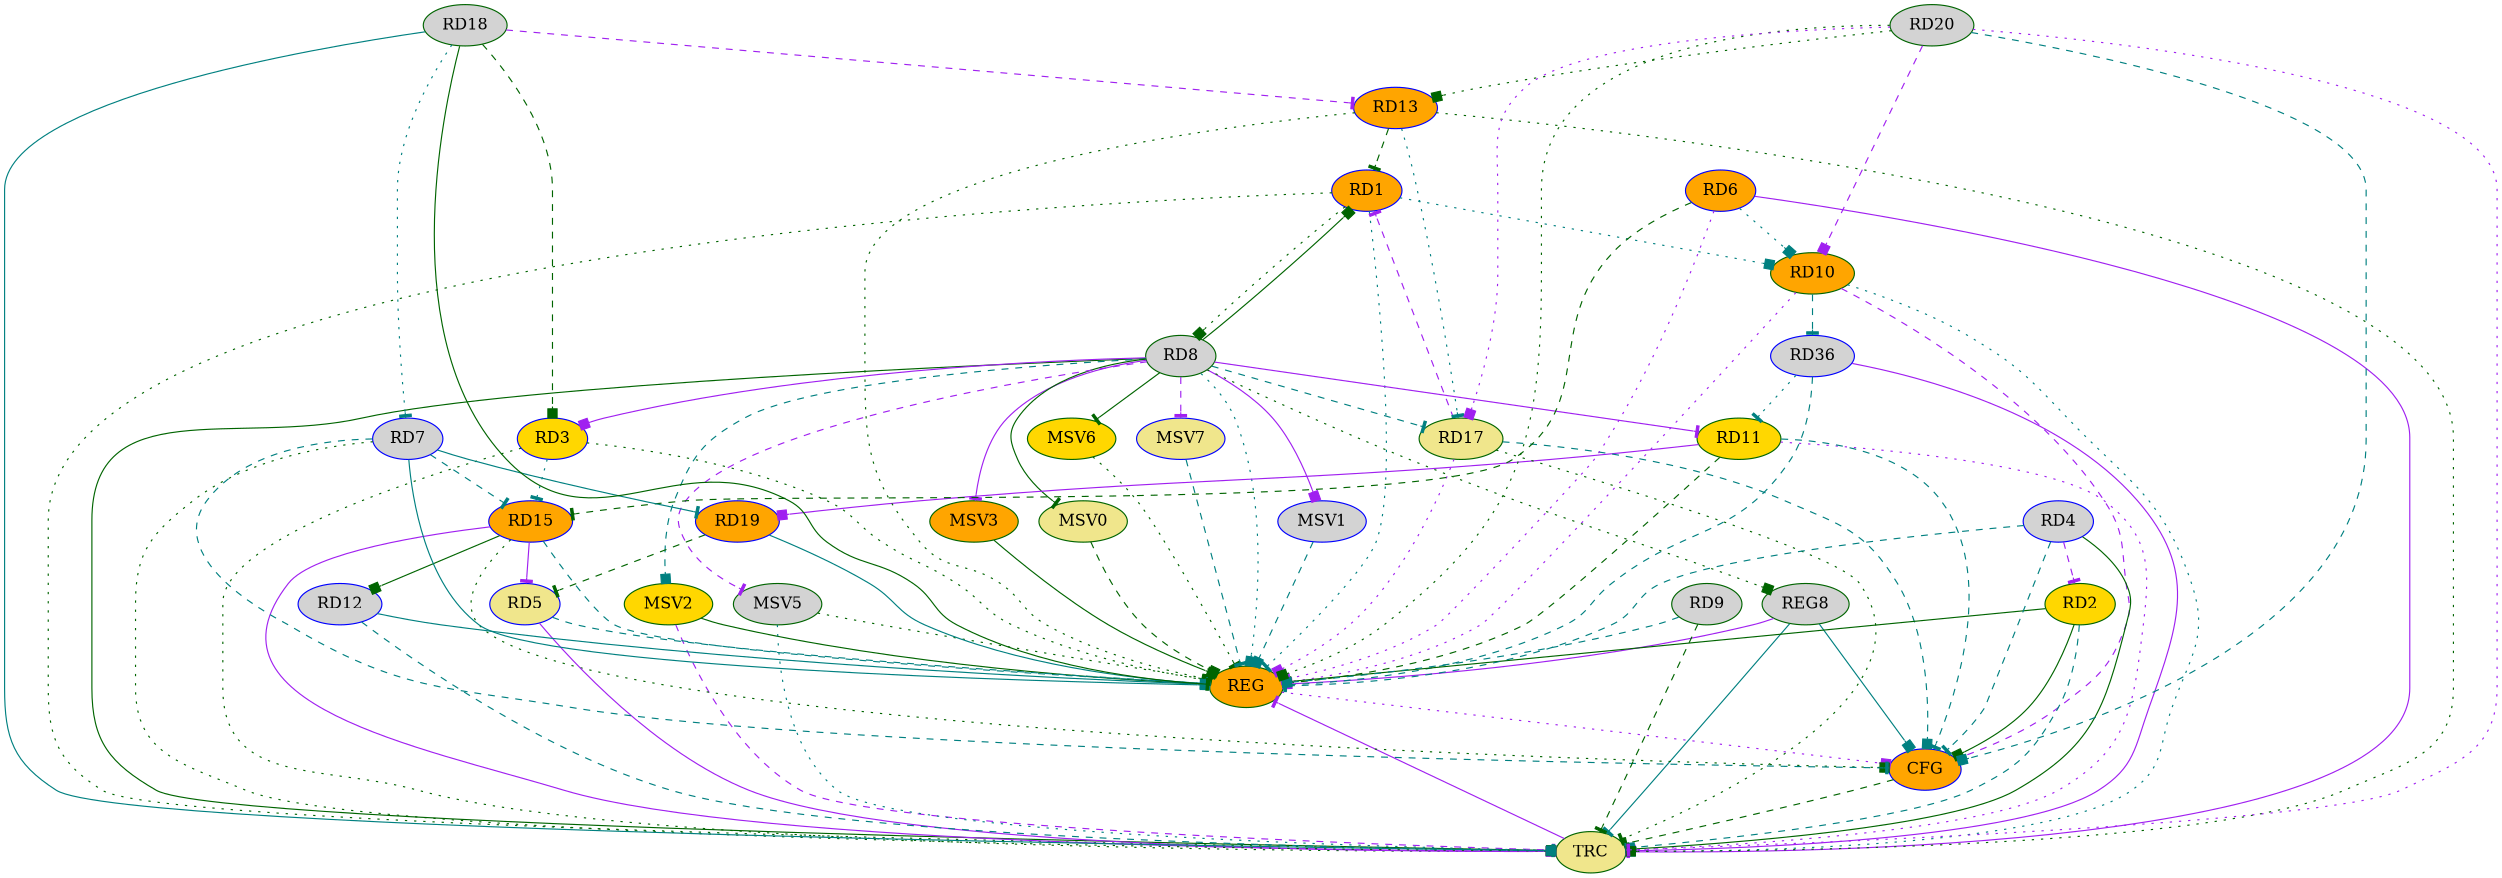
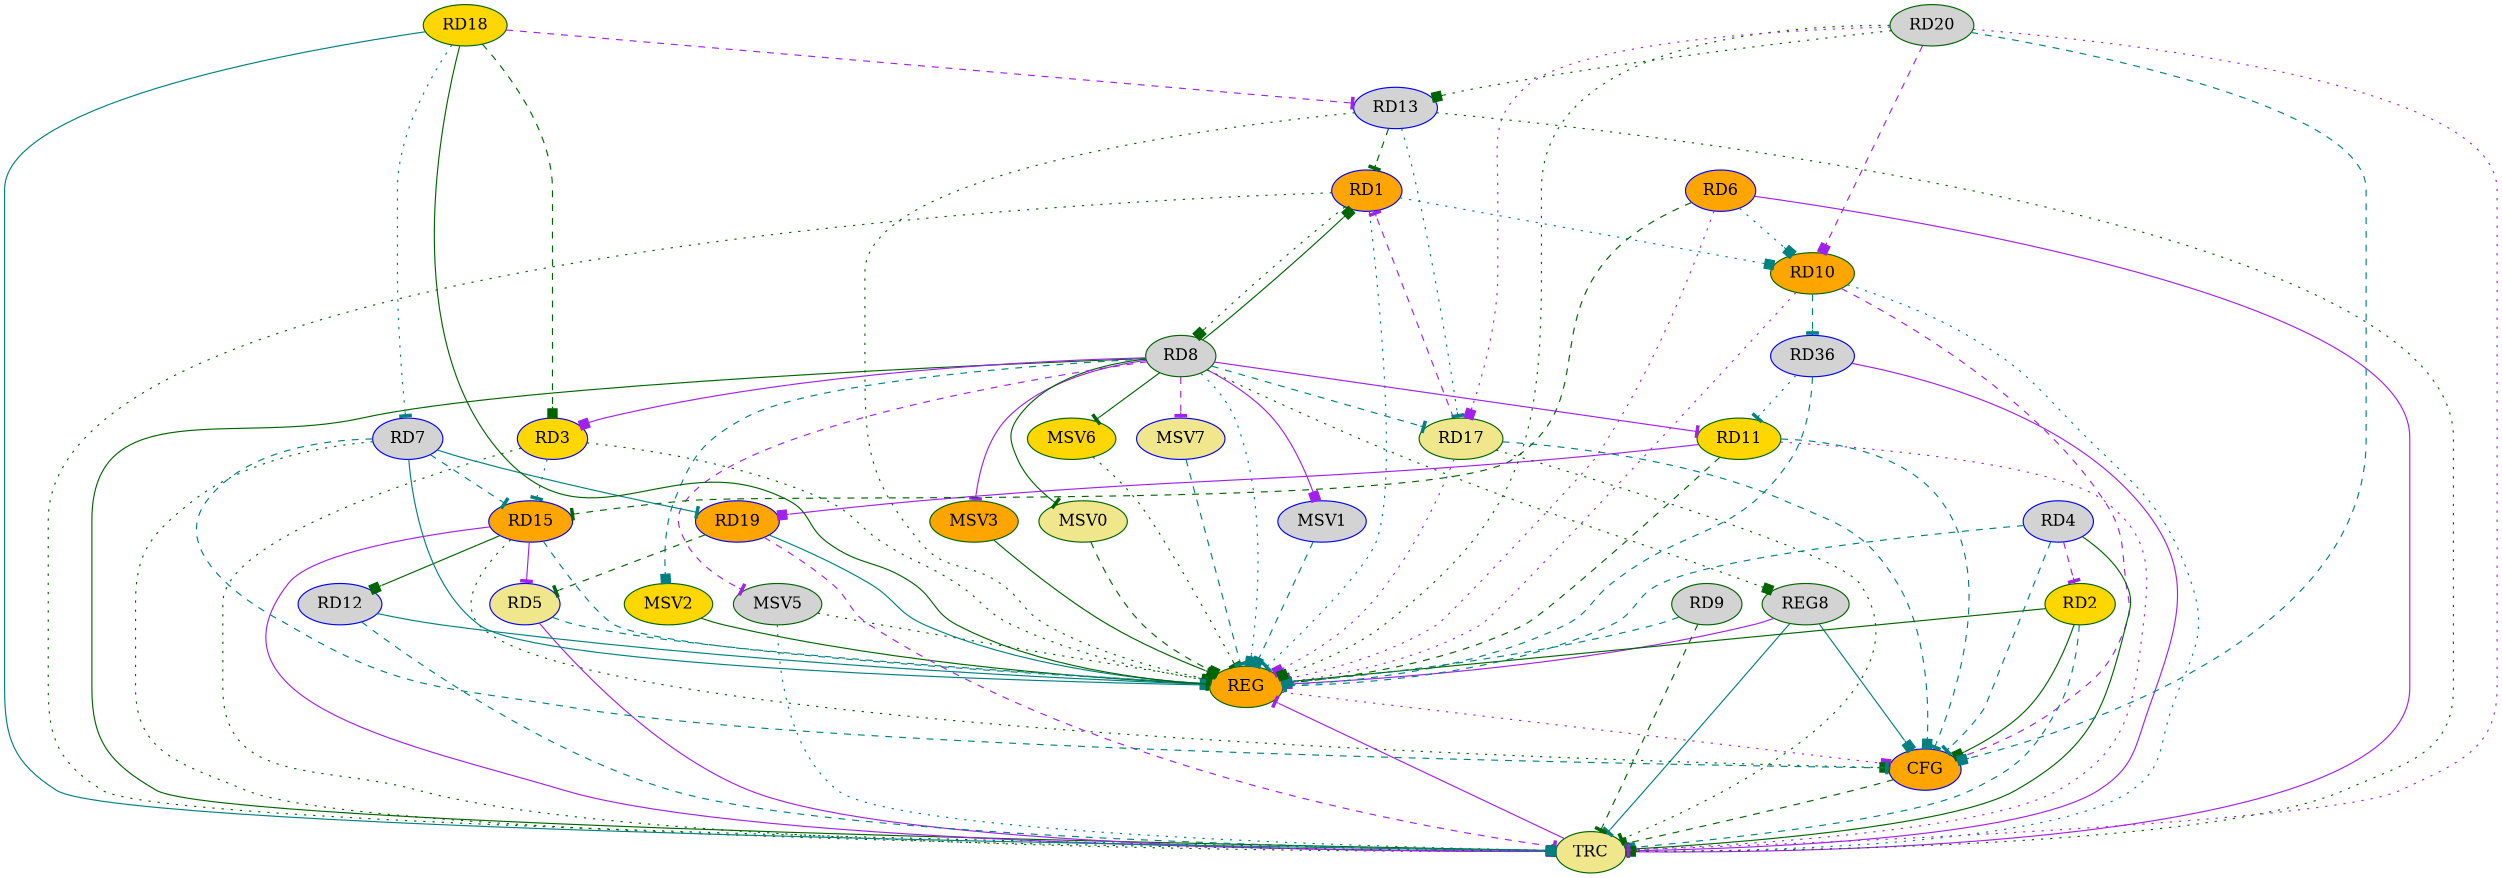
(465, 25) -> (465, 25)
(1396, 108) -> (1396, 108)
(853, 804) -> (1113, 740)
